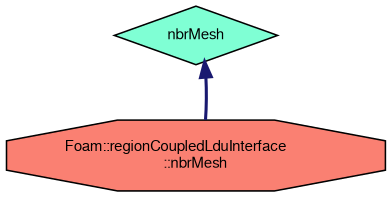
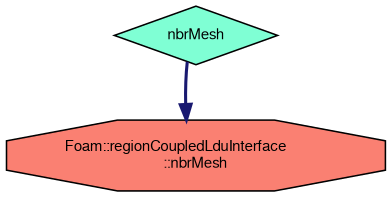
(206, 99) -> (186, 83)
